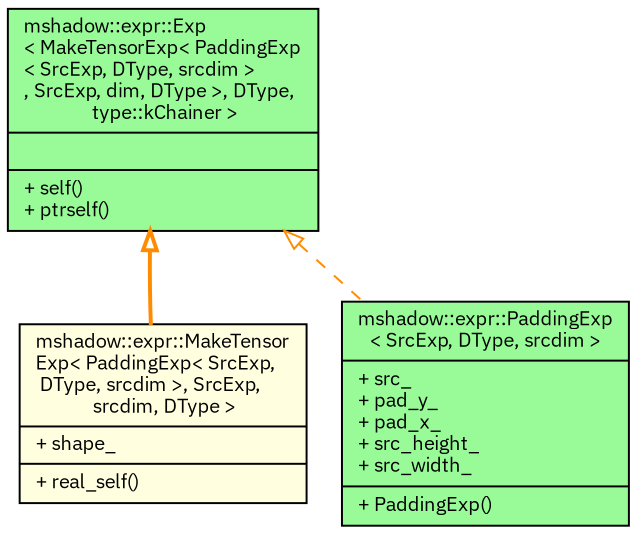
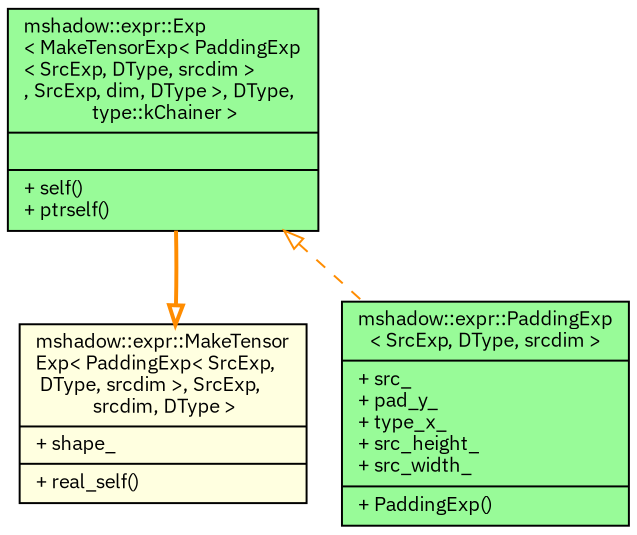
(150, 288) -> (176, 268)
(400, 423) -> (403, 423)
